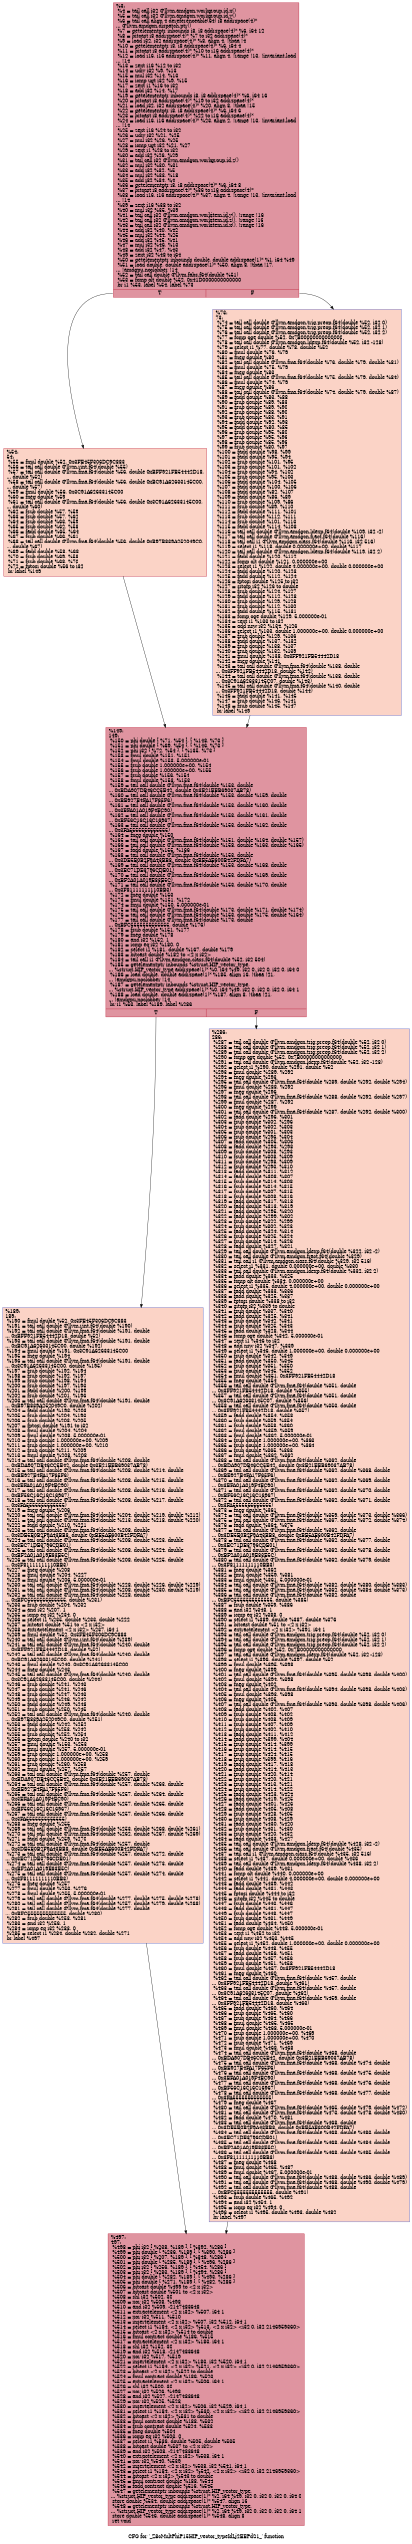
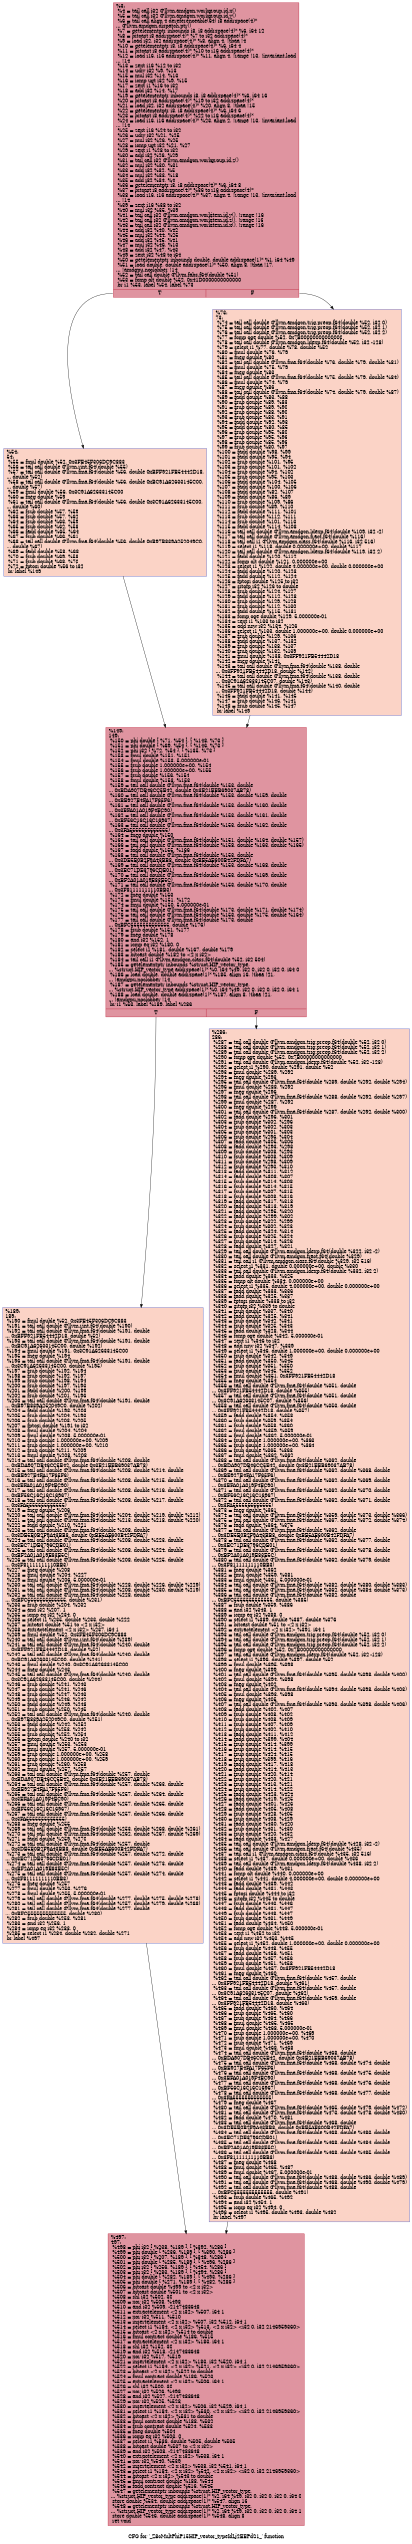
(105, 512) -> (105, 512)
(46, 1745) -> (46, 1745)
